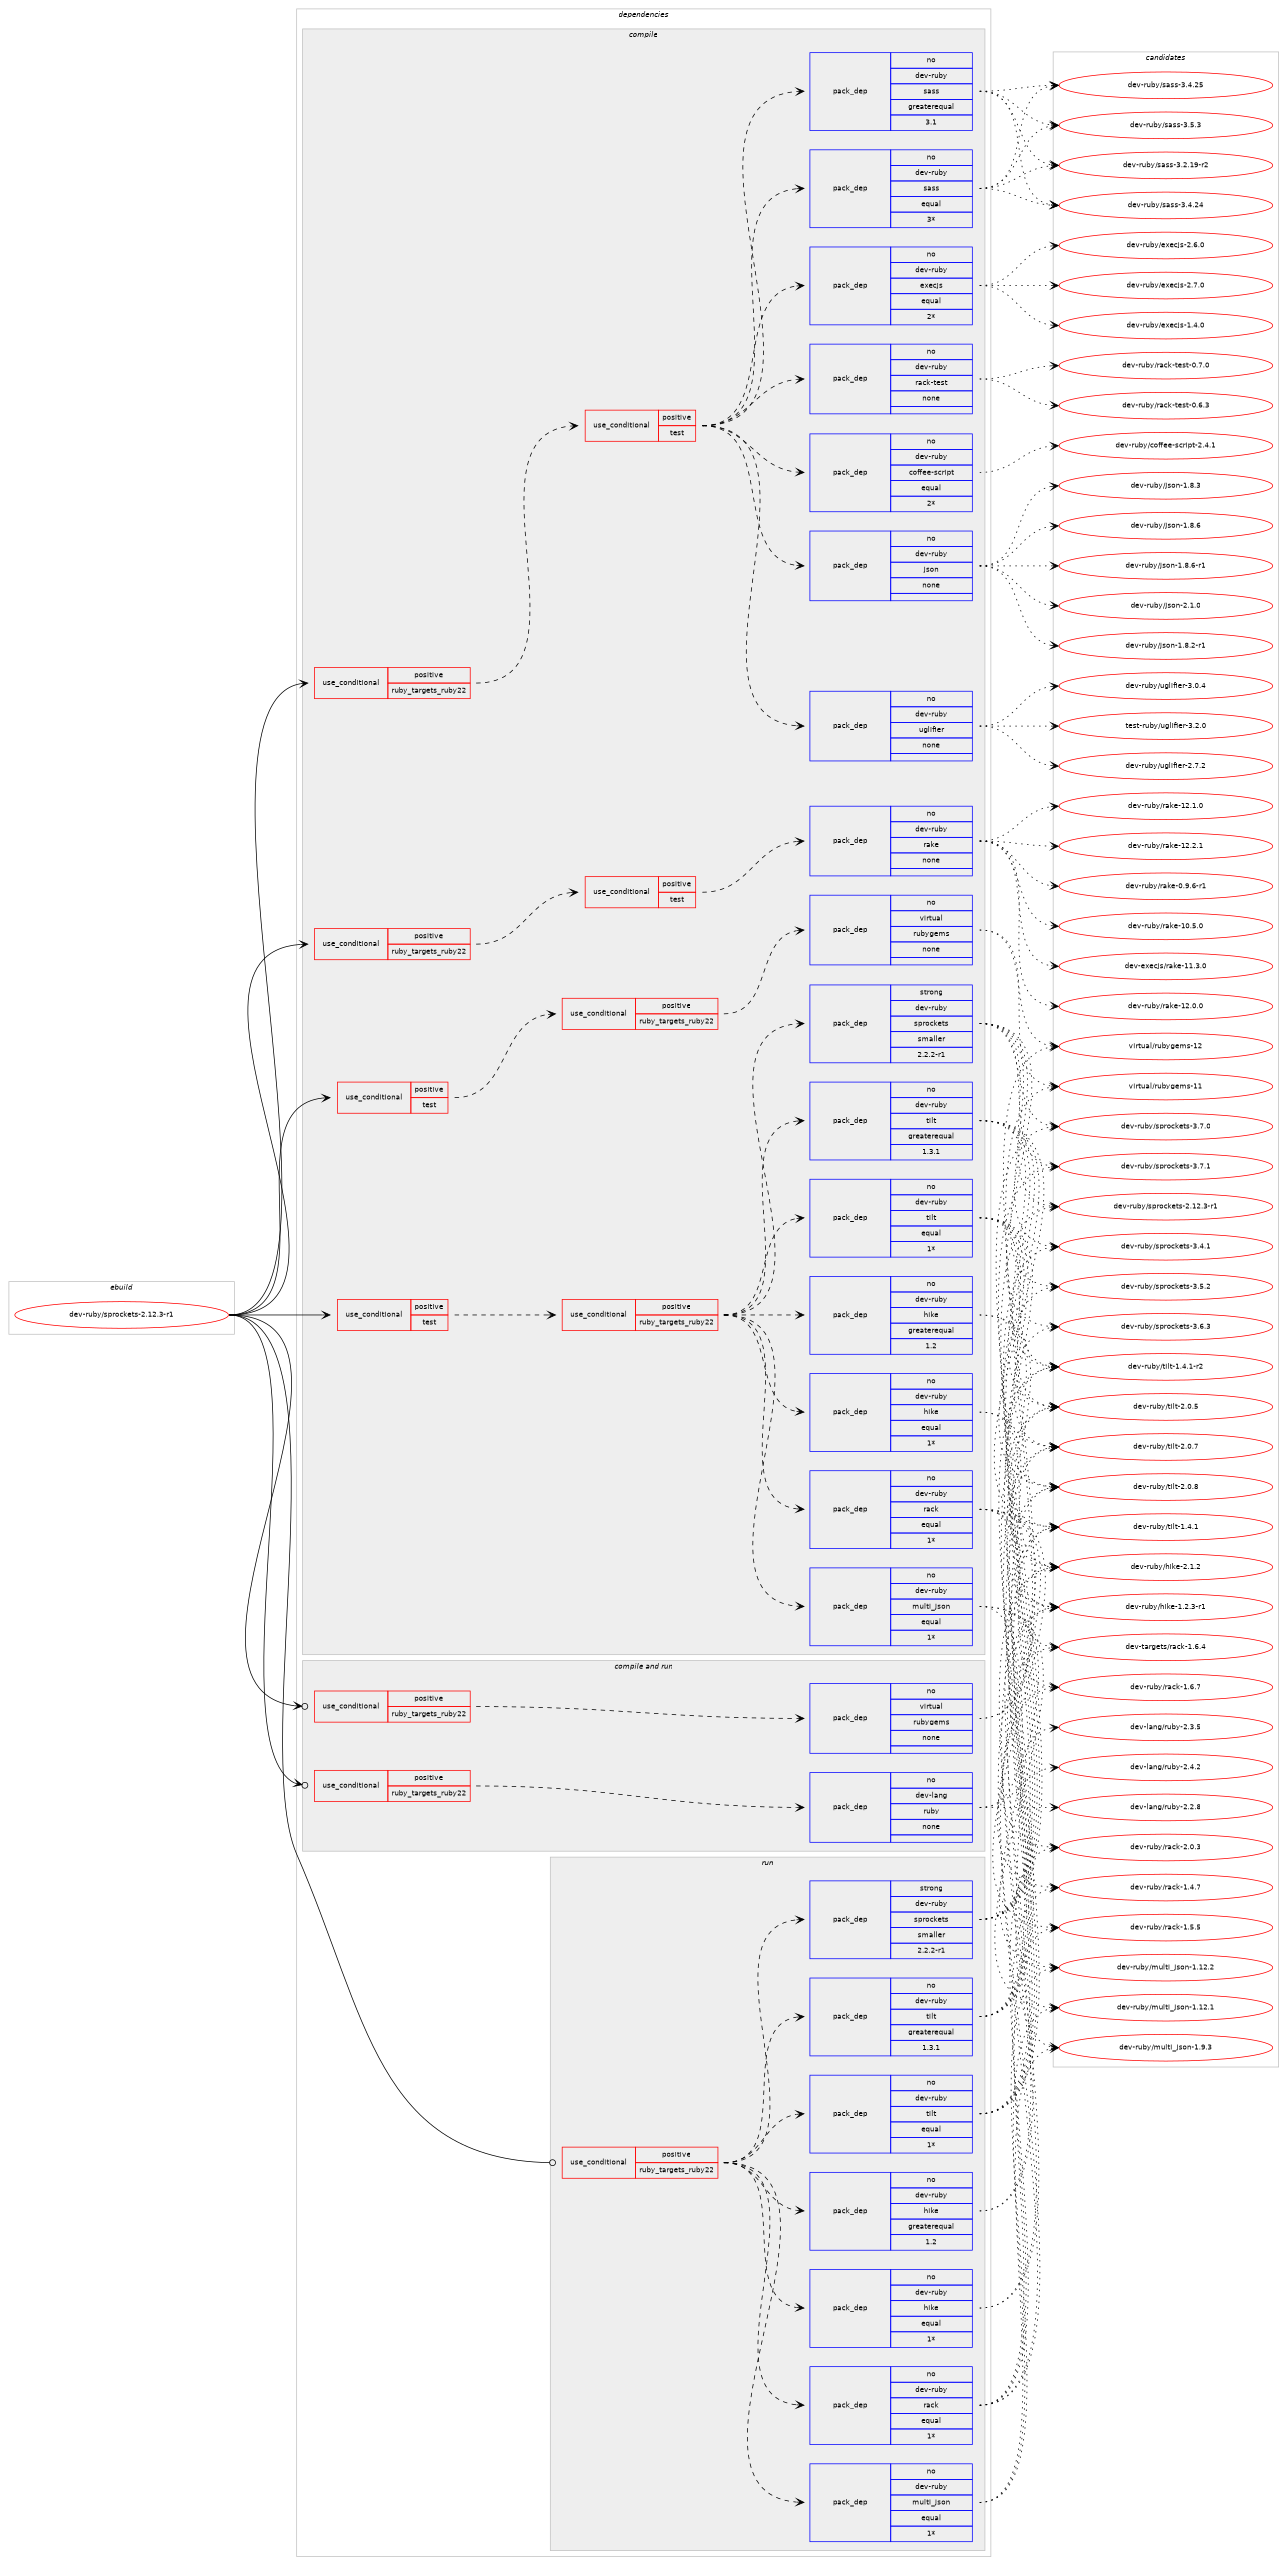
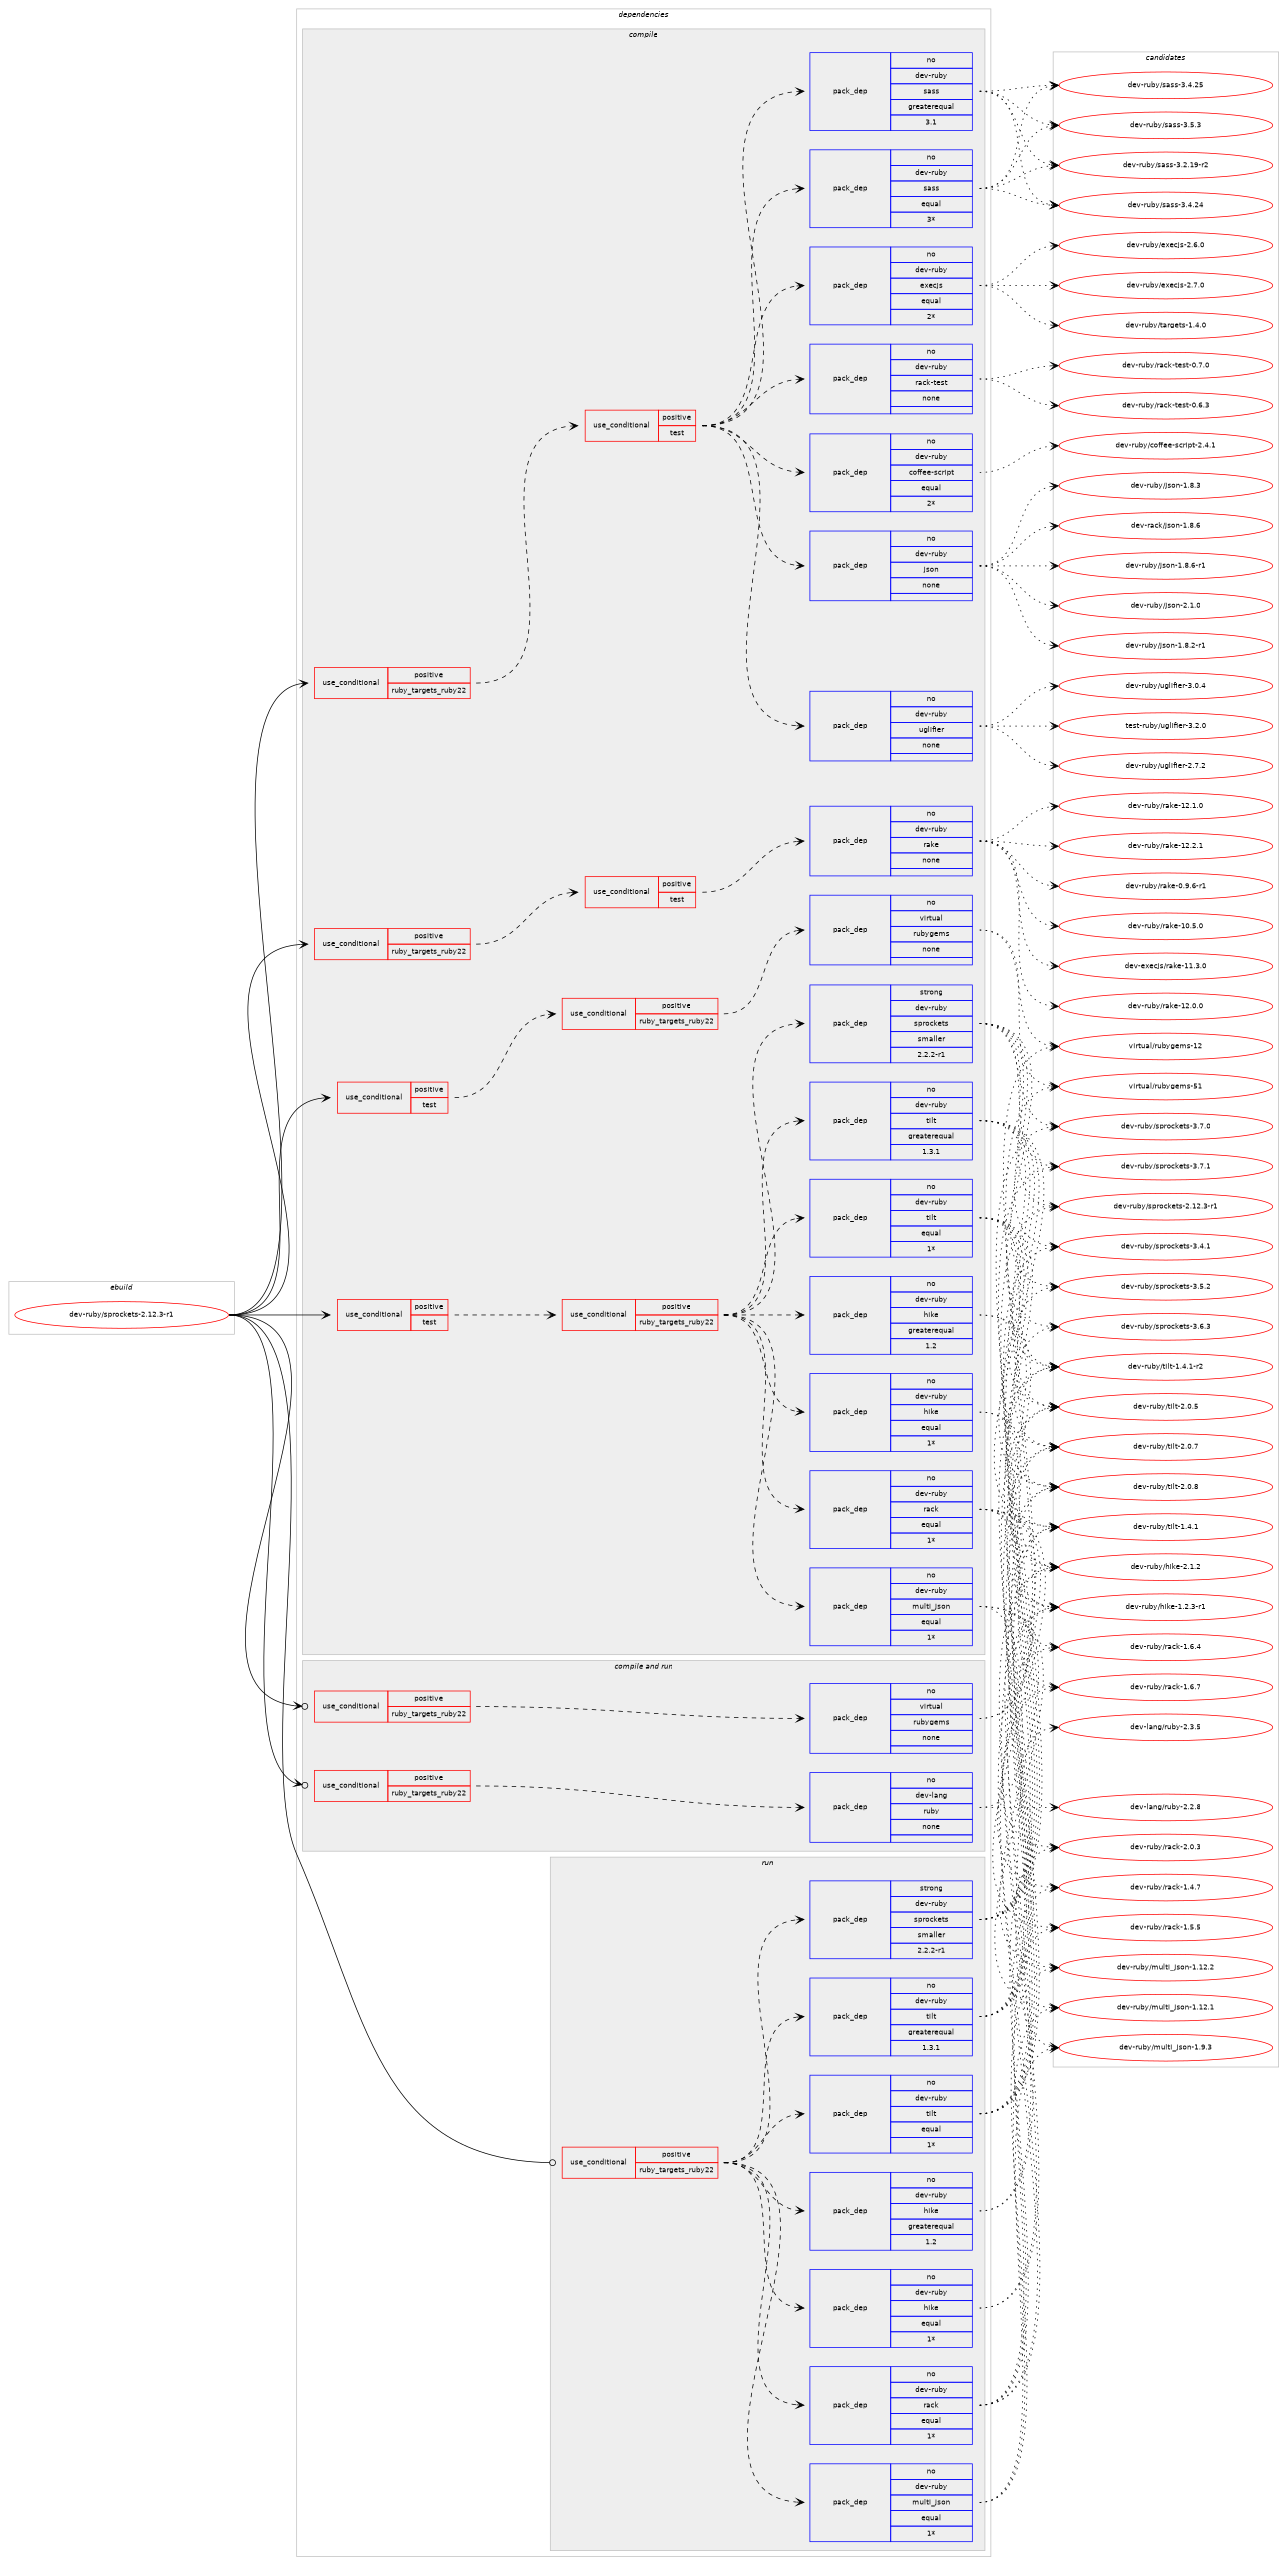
(1166, 326) -> (1166, 326)
(1166, 526) -> (1166, 526)
(1166, 1087) -> (1166, 1087)
(1166, 1647) -> (1166, 1647)
(1166, 1767) -> none
